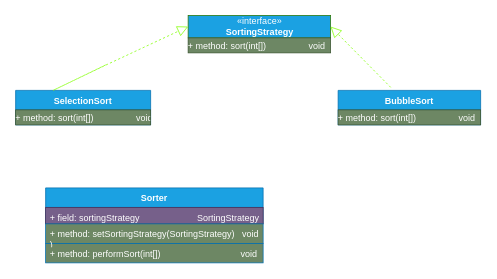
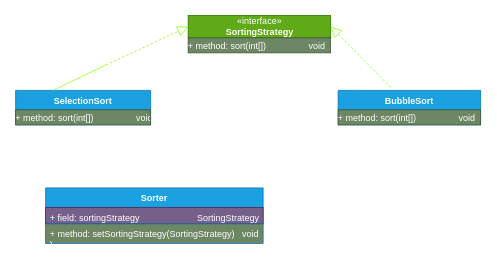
(259, 27) -> (259, 27)
(154, 253) -> none
